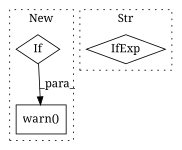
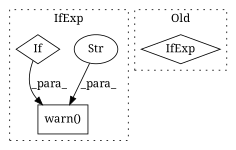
(42, 19) -> (69, 19)
(126, 19) -> (181, 19)
none -> (96, 49)
